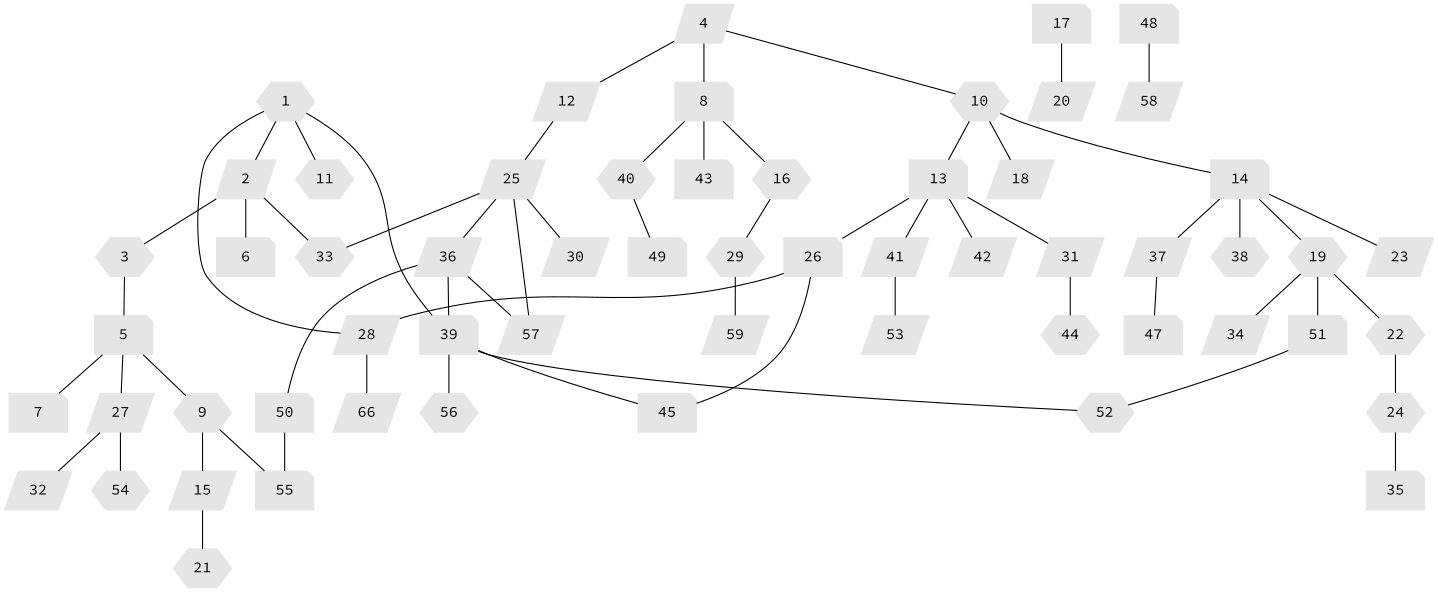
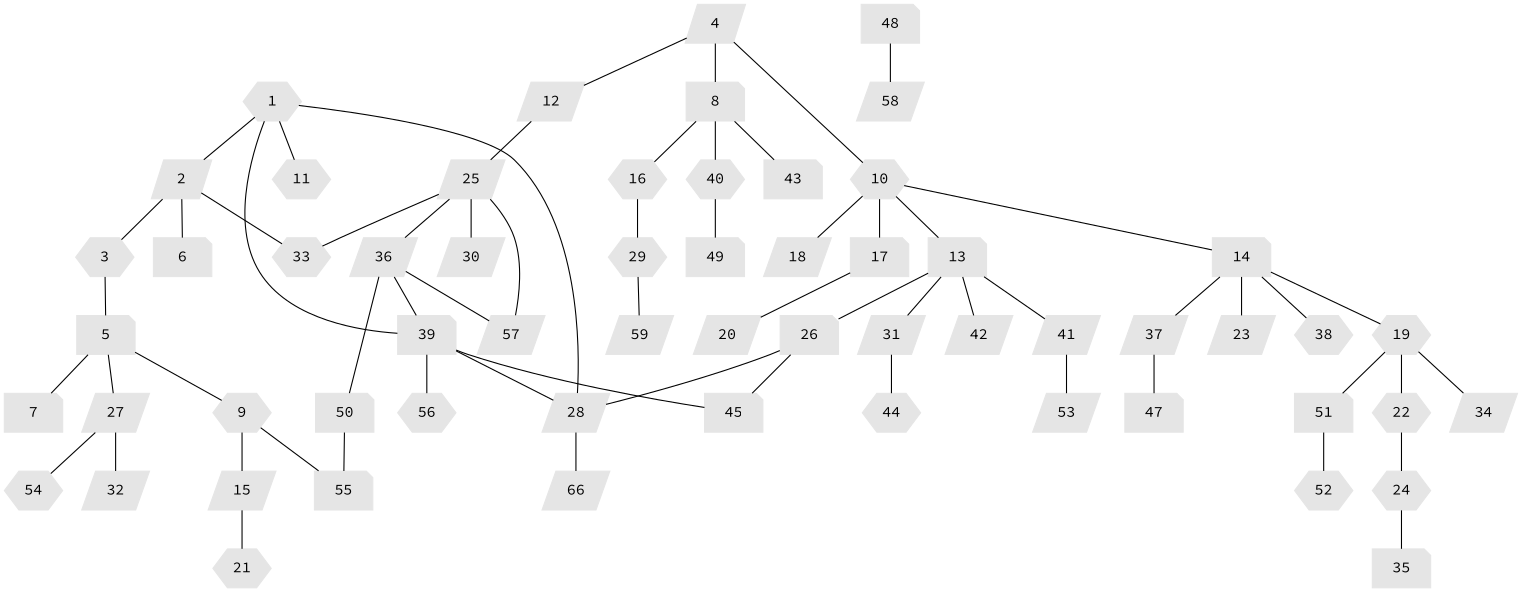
none -> (880, 218)
(777, 391) -> (505, 376)
